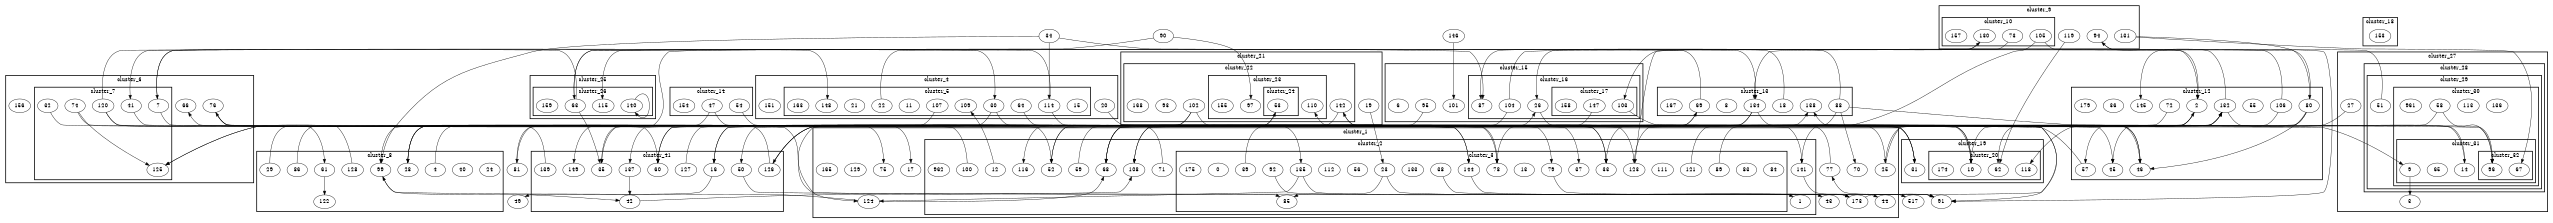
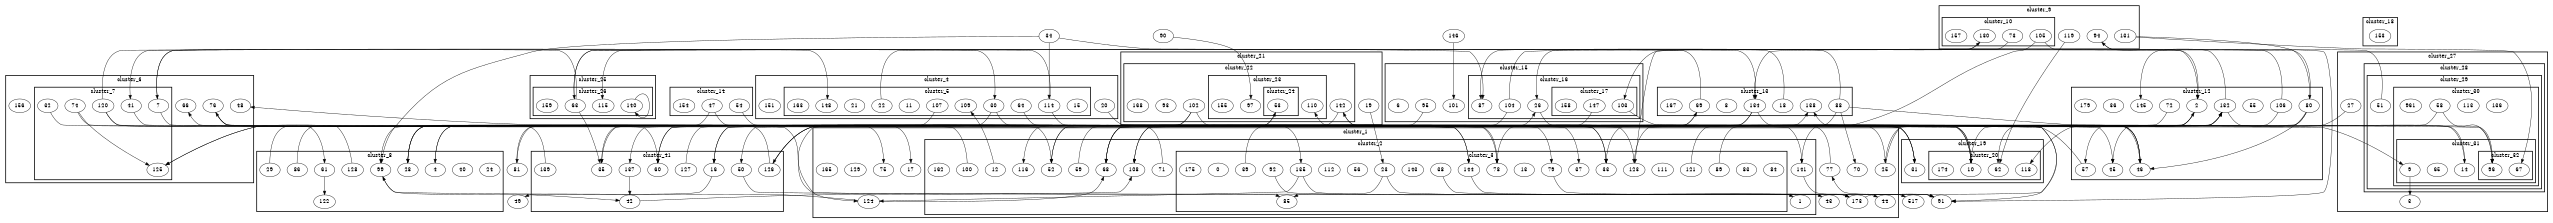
none -> (240, 106)
none -> (1290, 125)
(574, 170) -> none
(939, 170) -> (939, 170)
(1413, 170) -> (1413, 170)
